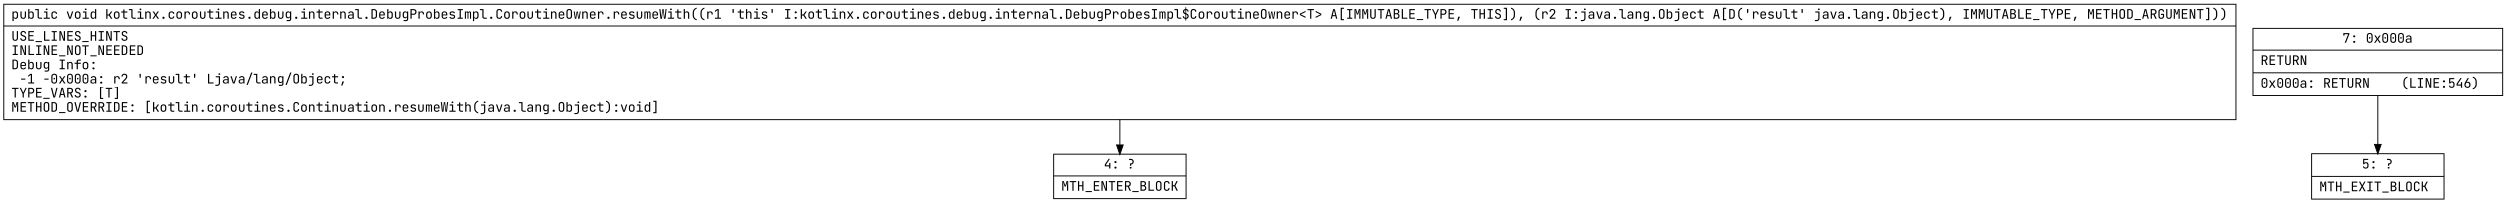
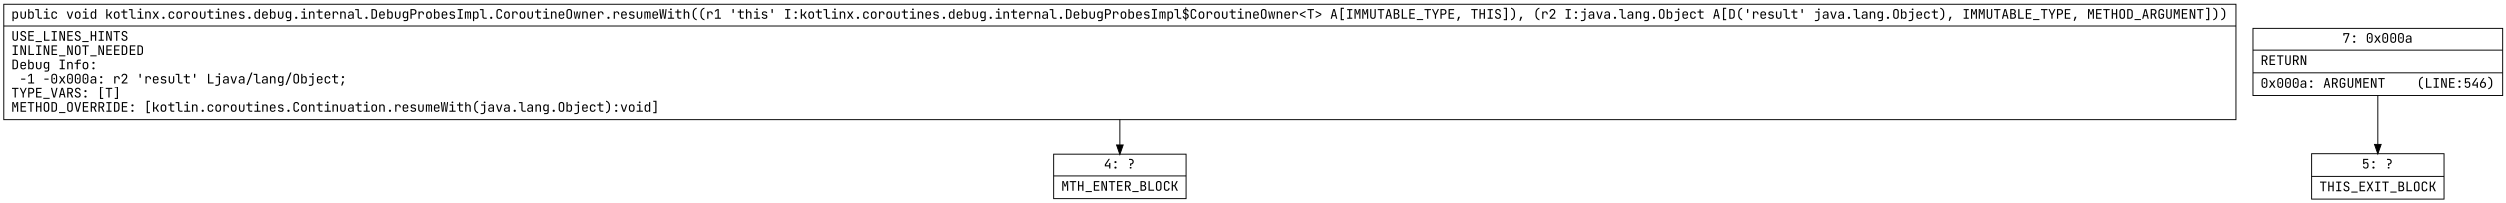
(2370, 84) -> (2378, 84)
(2374, 187) -> (2378, 187)
